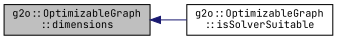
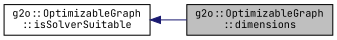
(174, 20) -> (174, 20)
